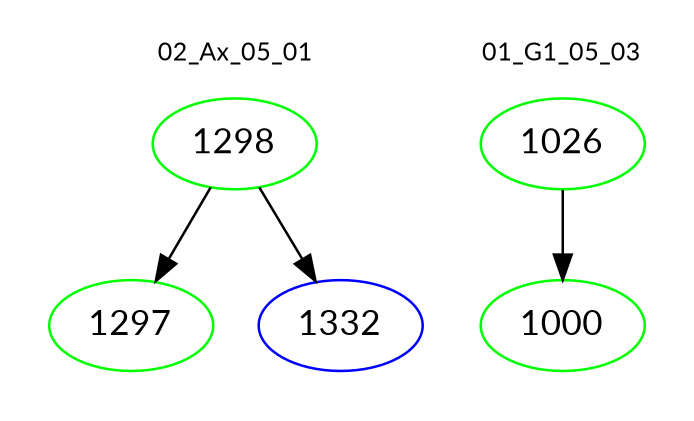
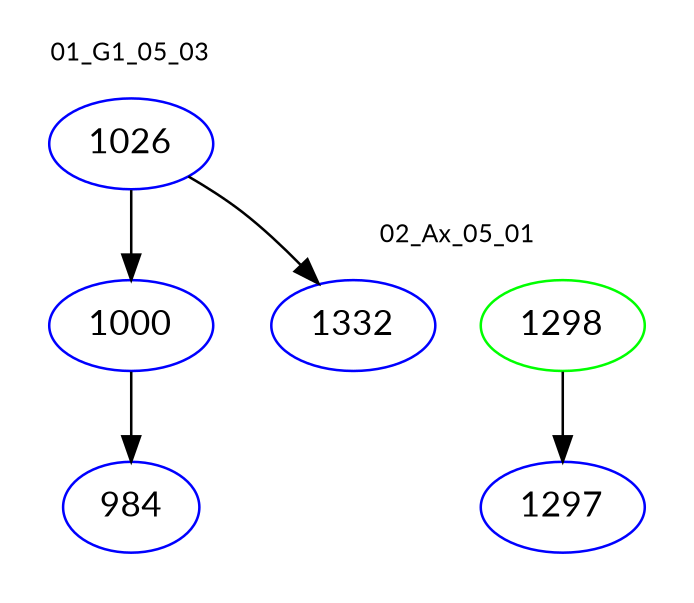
(563, 144) -> (131, 144)
(281, 223) -> (270, 235)
(131, 326) -> (563, 507)
(563, 326) -> (131, 326)
none -> (131, 507)
